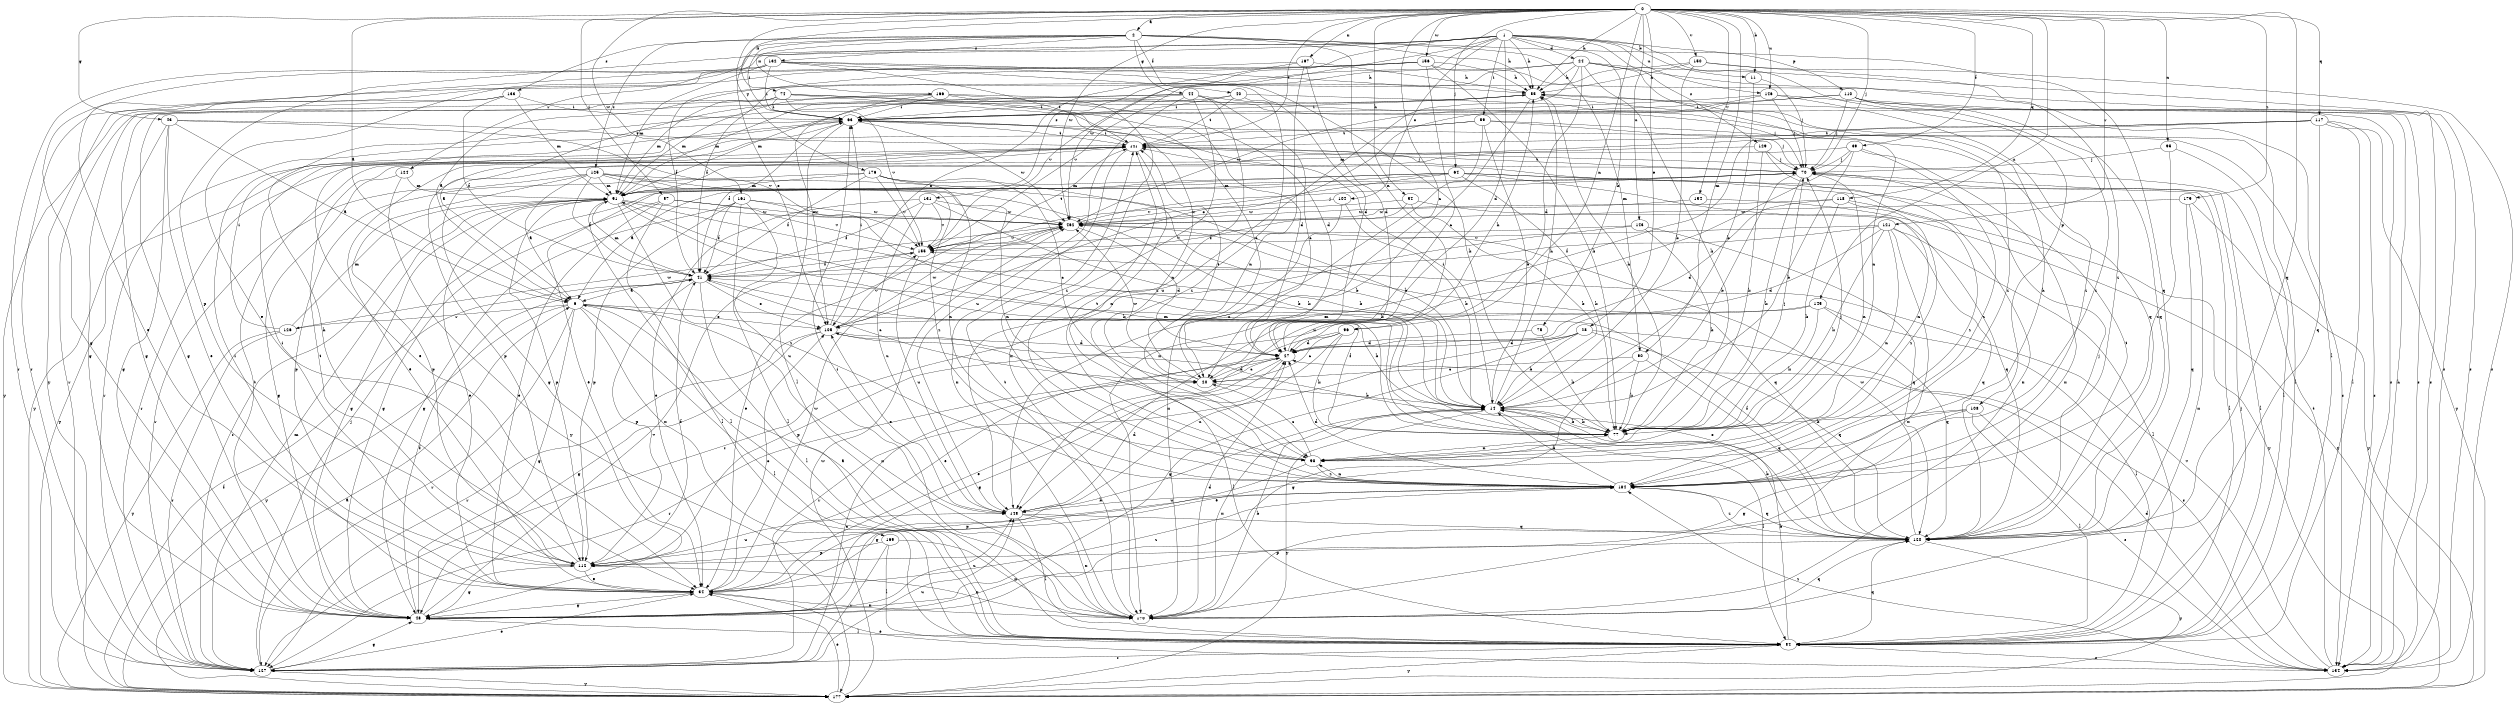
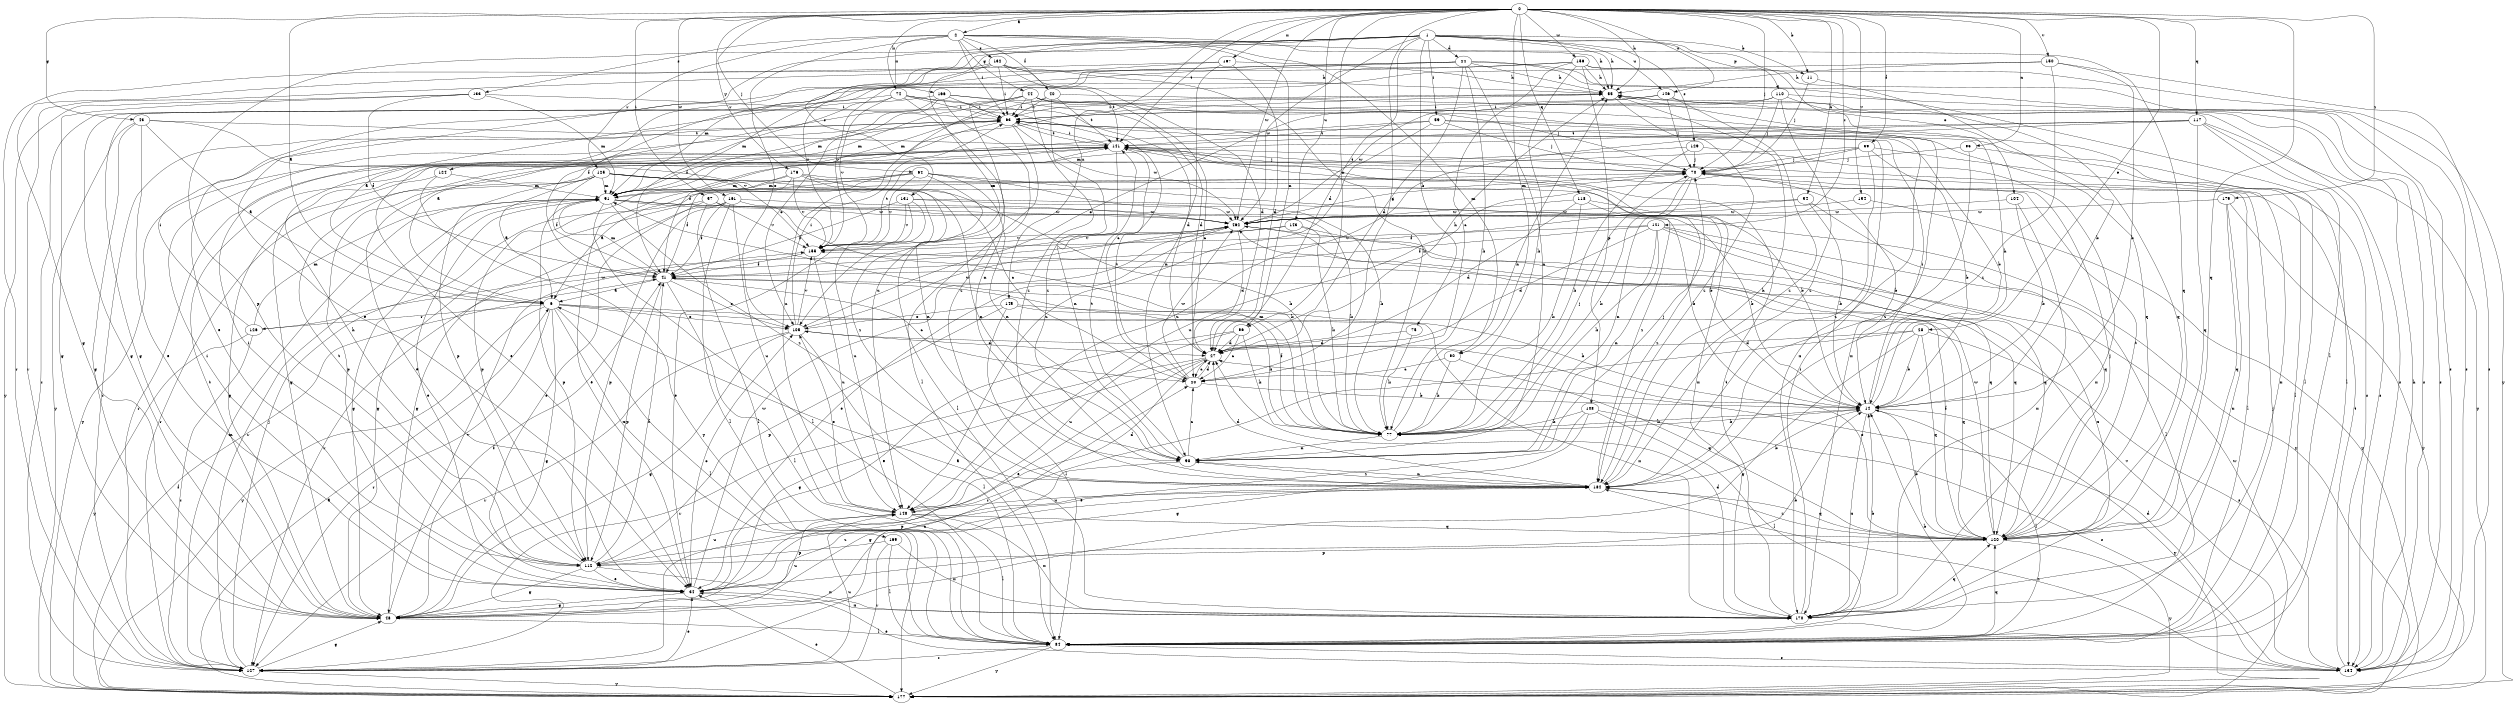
(1923, 114) -> (1608, 235)
(1069, 577) -> none
